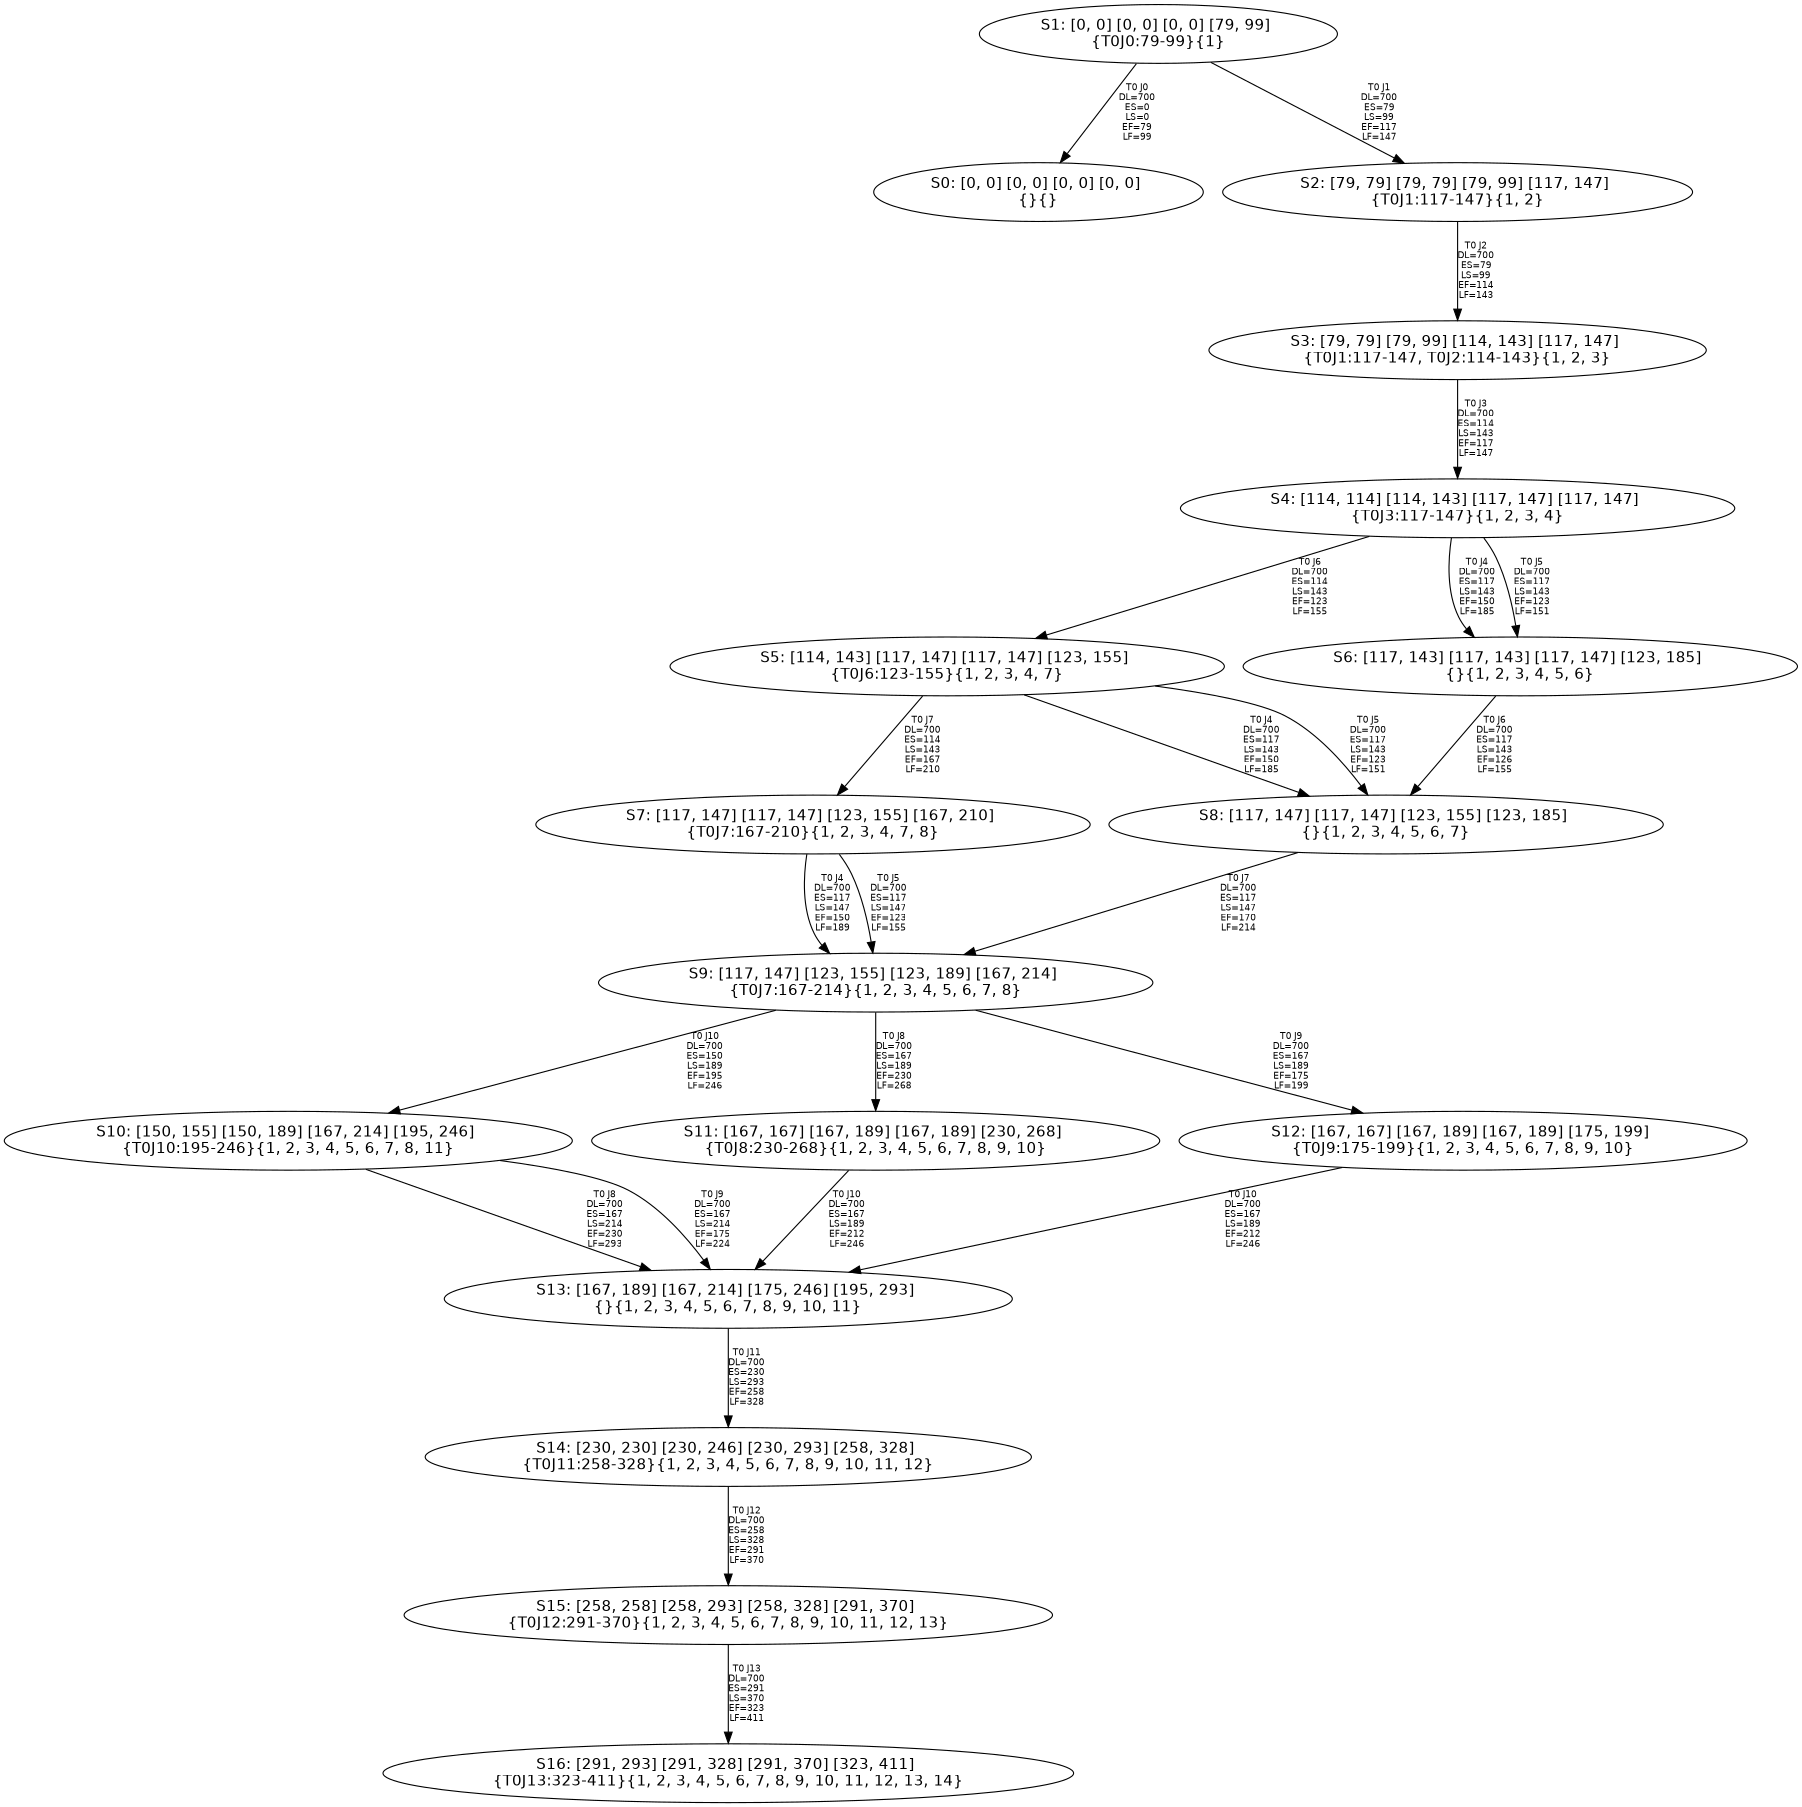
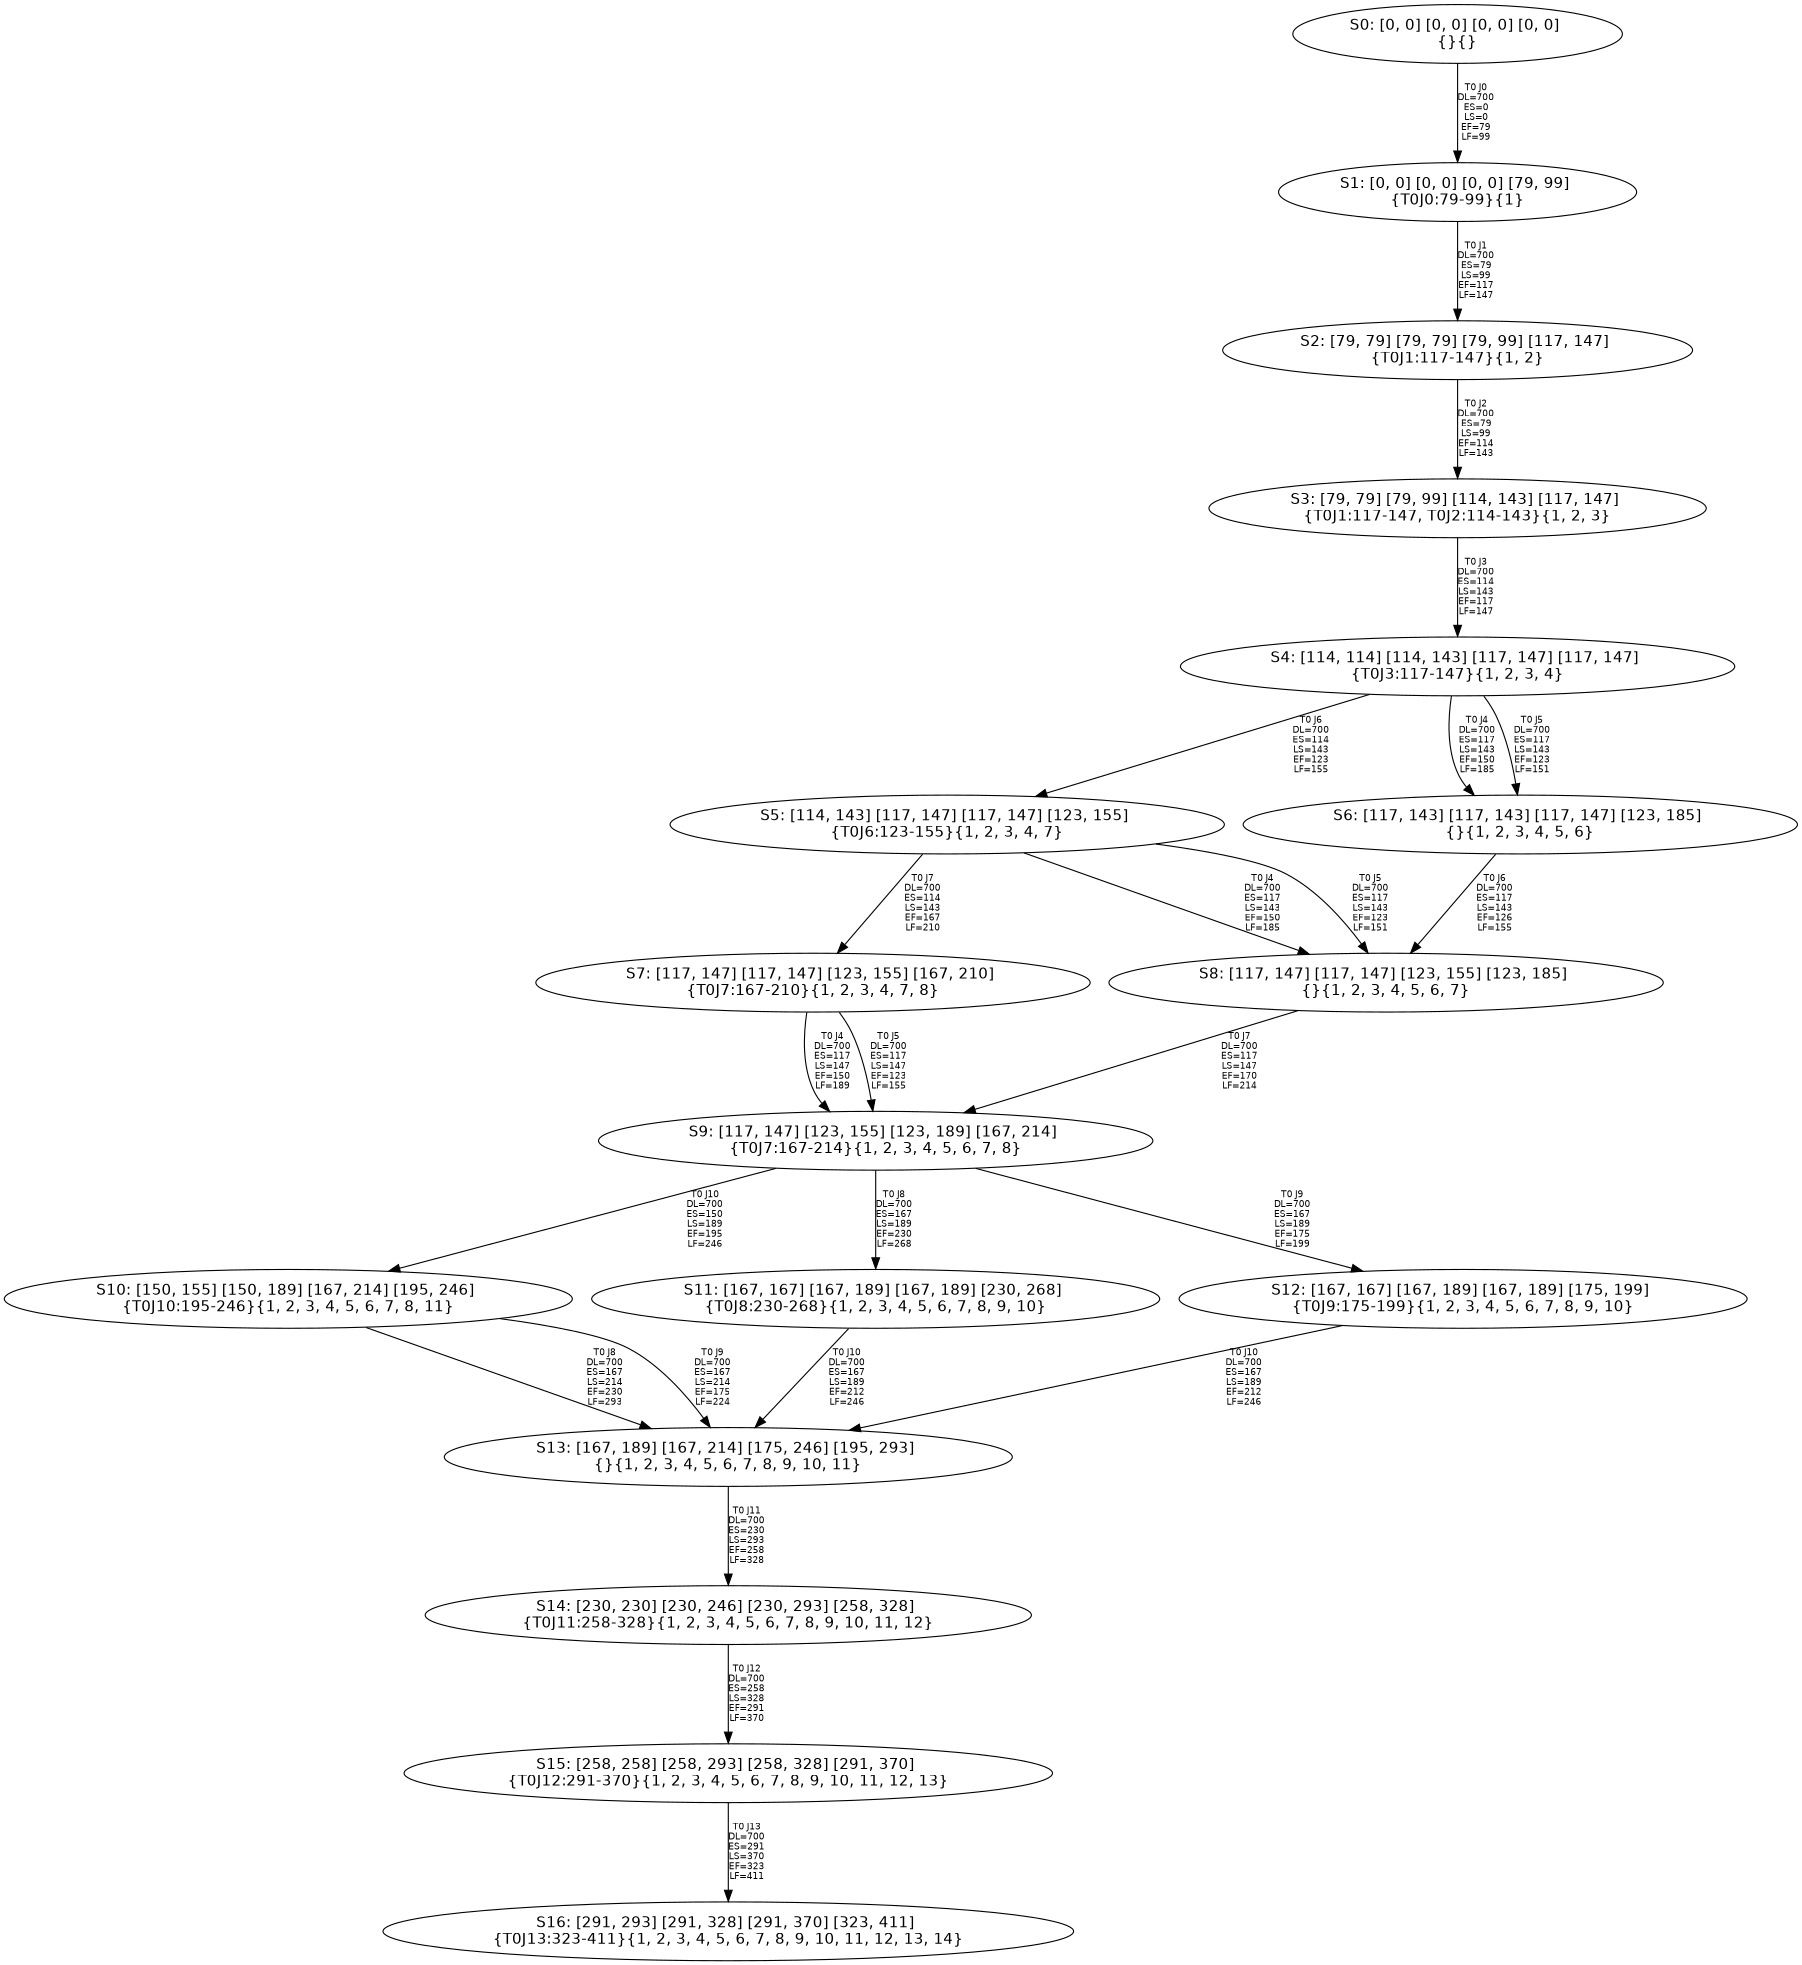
(1102, 109) -> (1458, 107)
